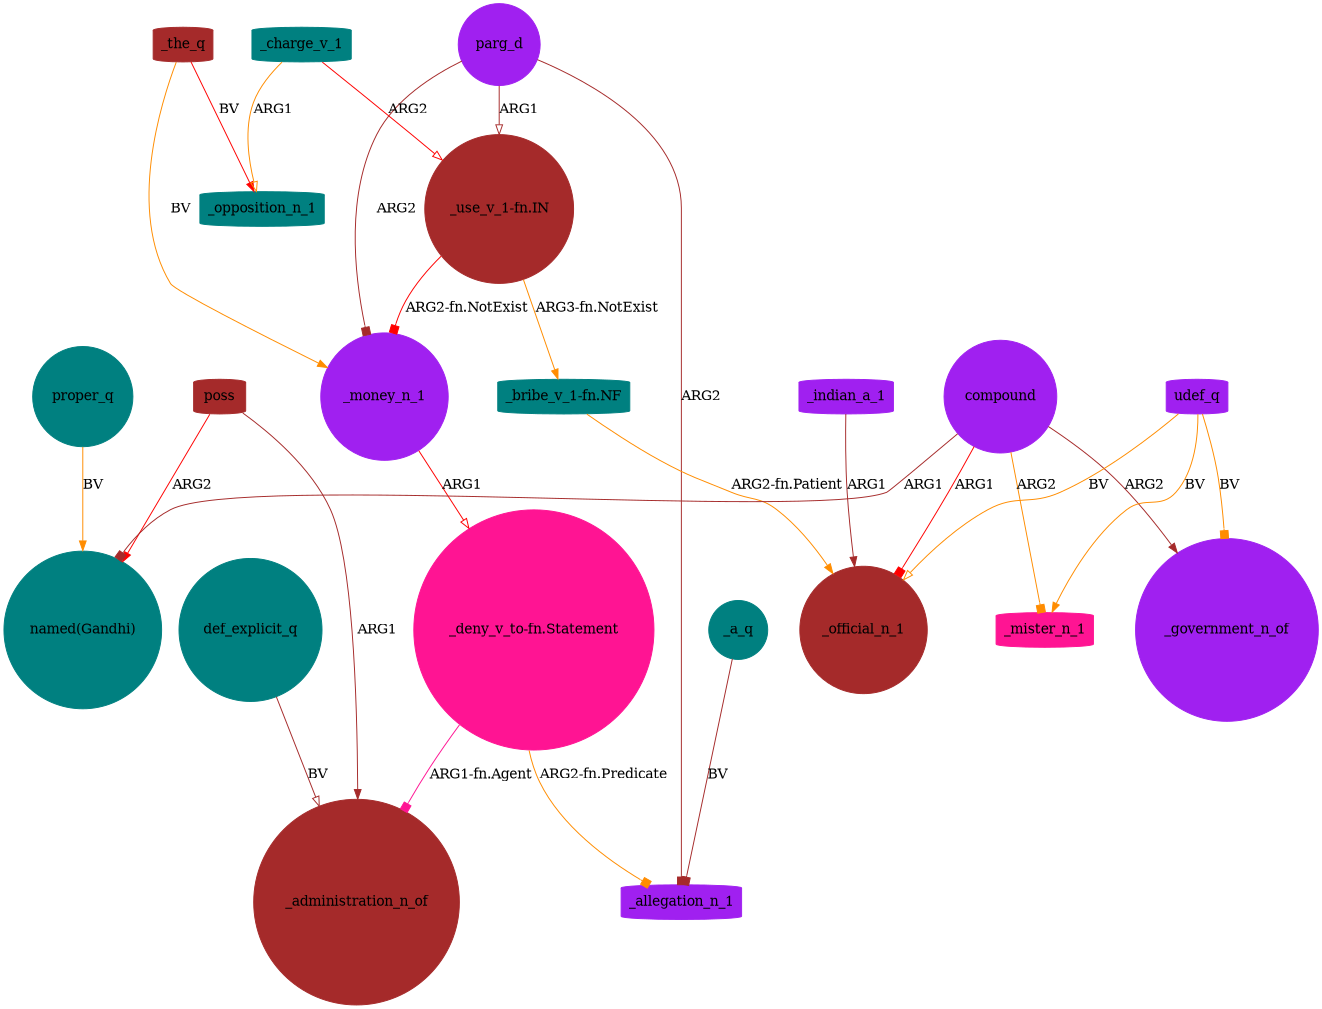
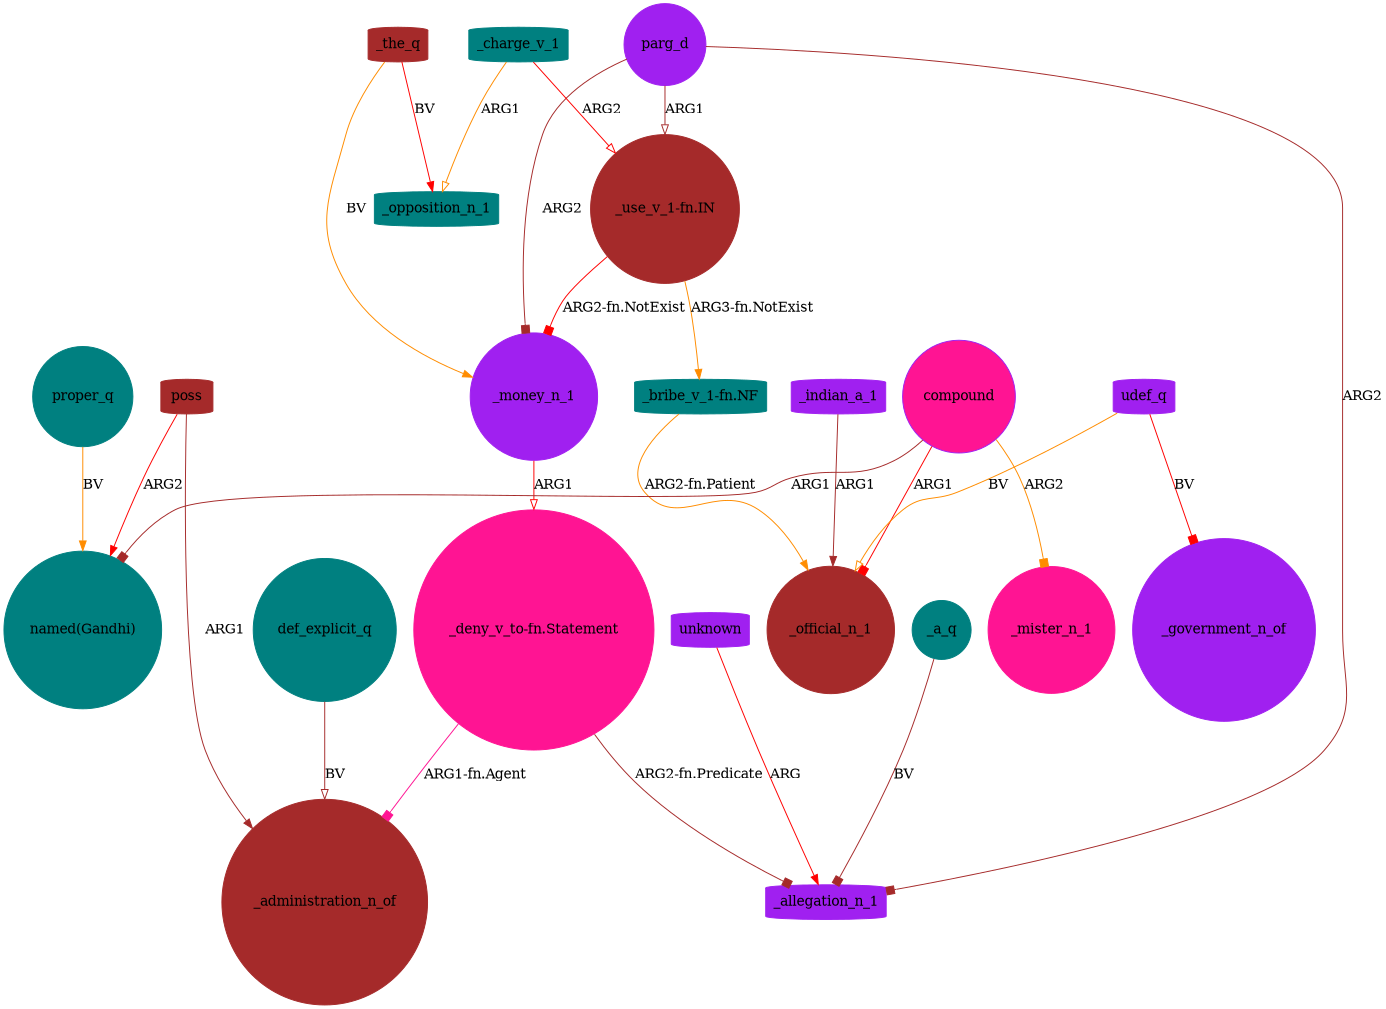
(1000, 397) -> (959, 397)
(1217, 470) -> (1170, 474)
(1116, 479) -> none
(1129, 508) -> none
none -> (710, 630)
(1045, 630) -> (1052, 630)
(571, 826) -> (679, 819)
